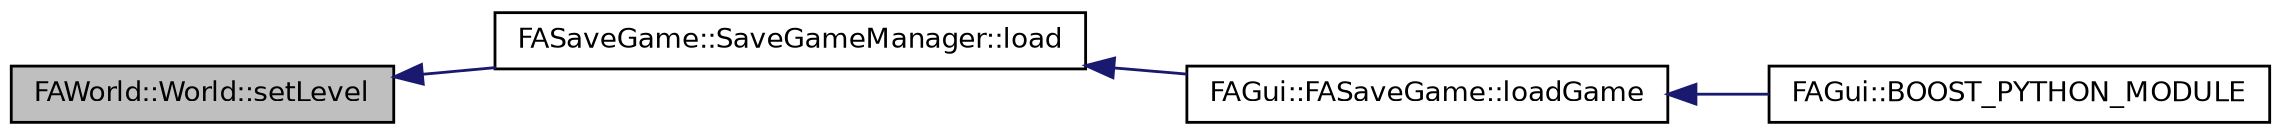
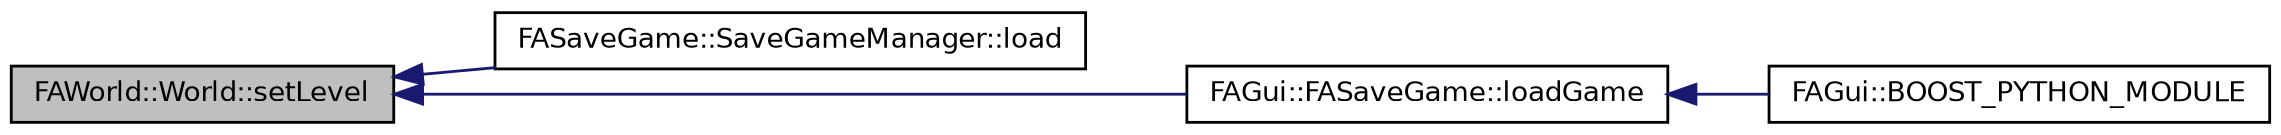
(1151, 71) -> (805, 94)
